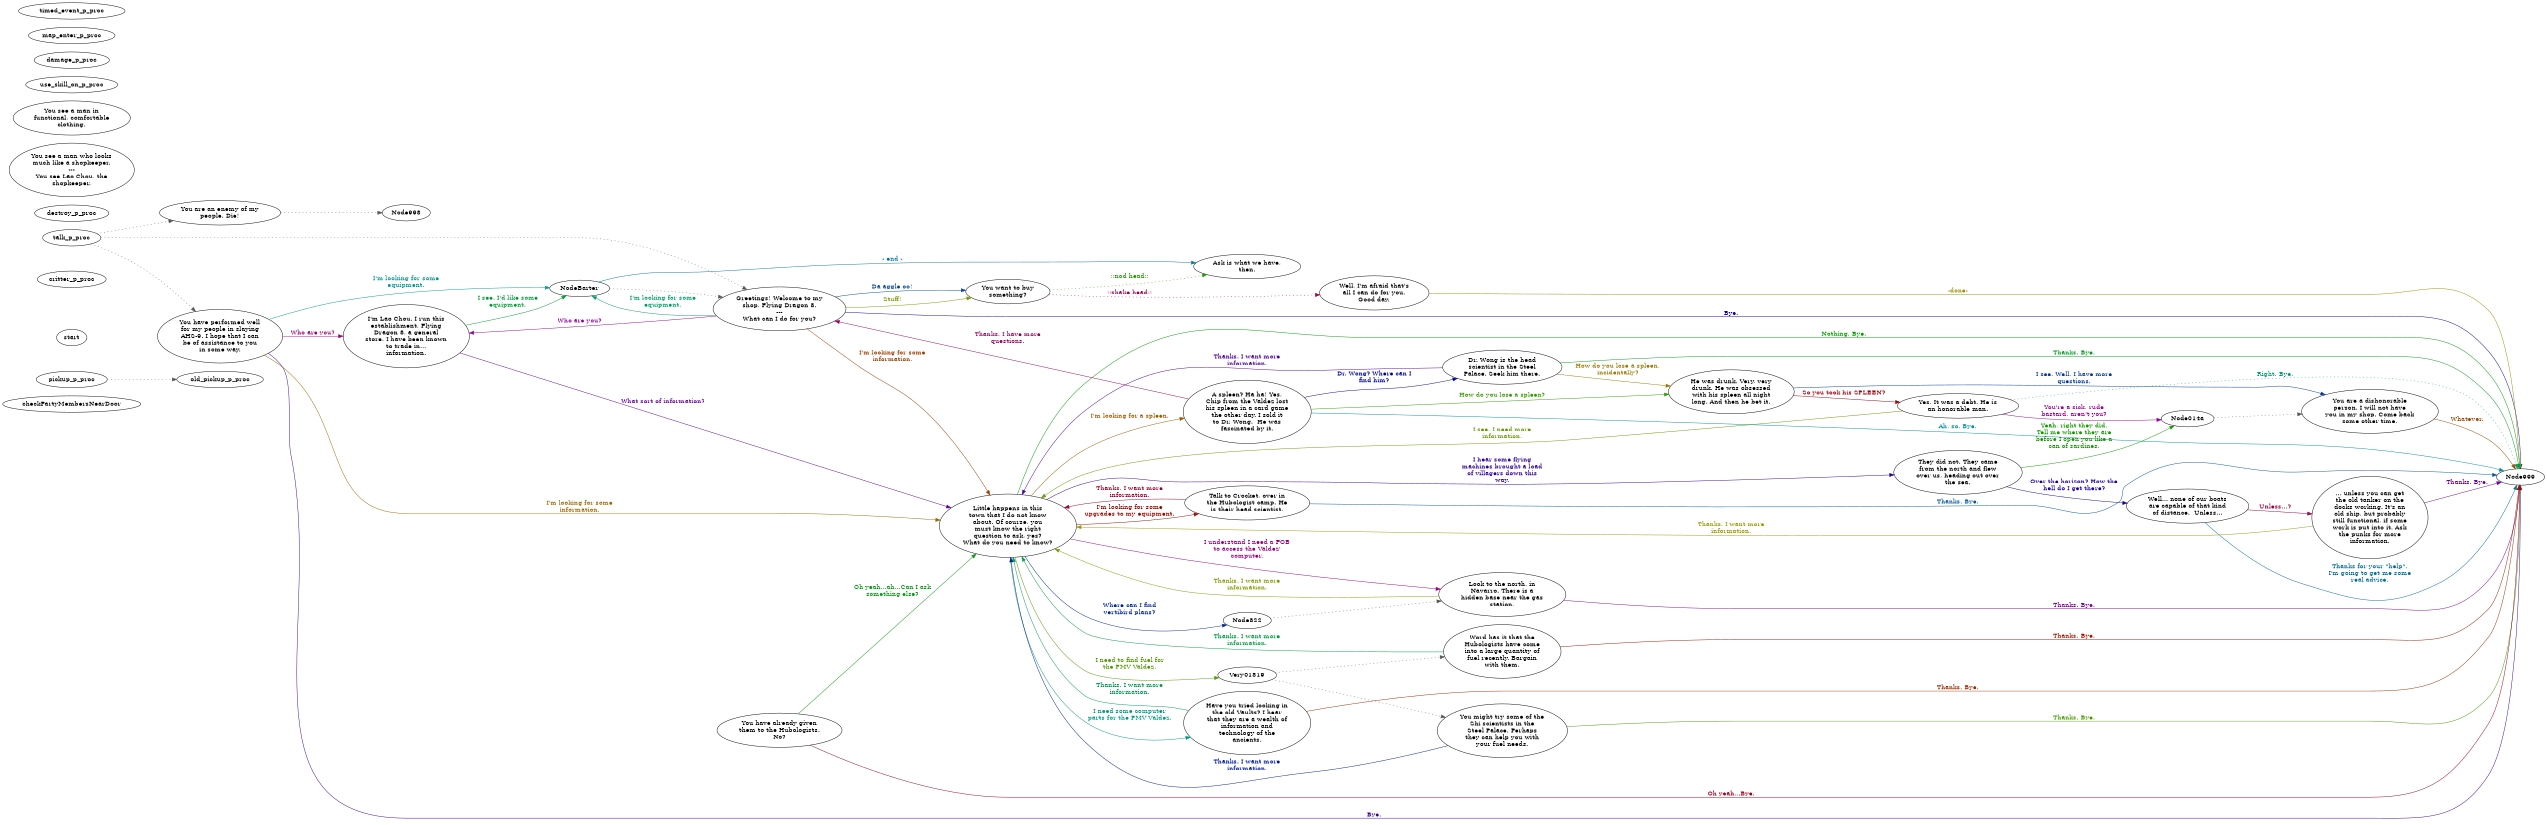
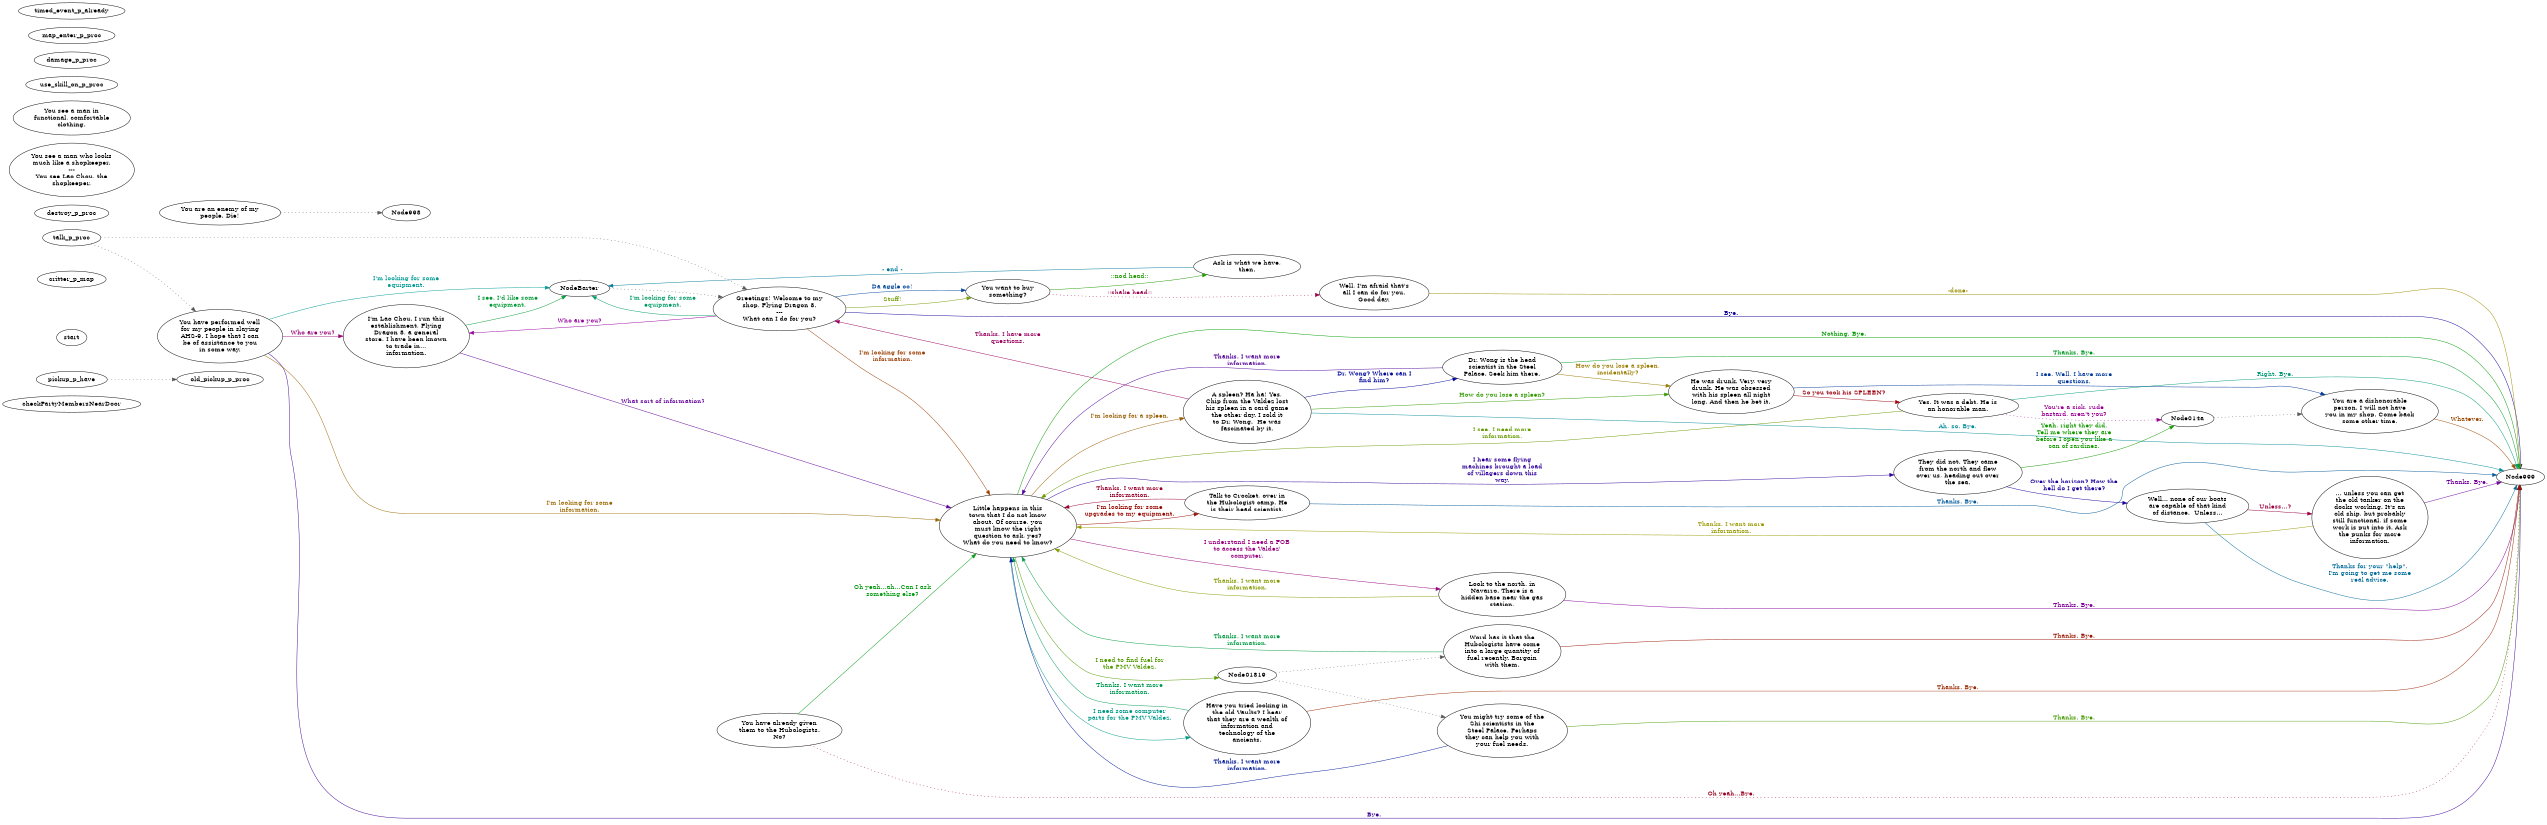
(72, 11) -> (72, 11)
(133, 227) -> none
(894, 263) -> (903, 274)
(72, 279) -> (72, 279)
(1126, 285) -> (1126, 285)
(2283, 378) -> (2283, 378)
(72, 379) -> (72, 379)
(2079, 420) -> (2079, 420)
(1247, 620) -> none
(1247, 675) -> (1247, 675)
(1779, 797) -> (1779, 797)
